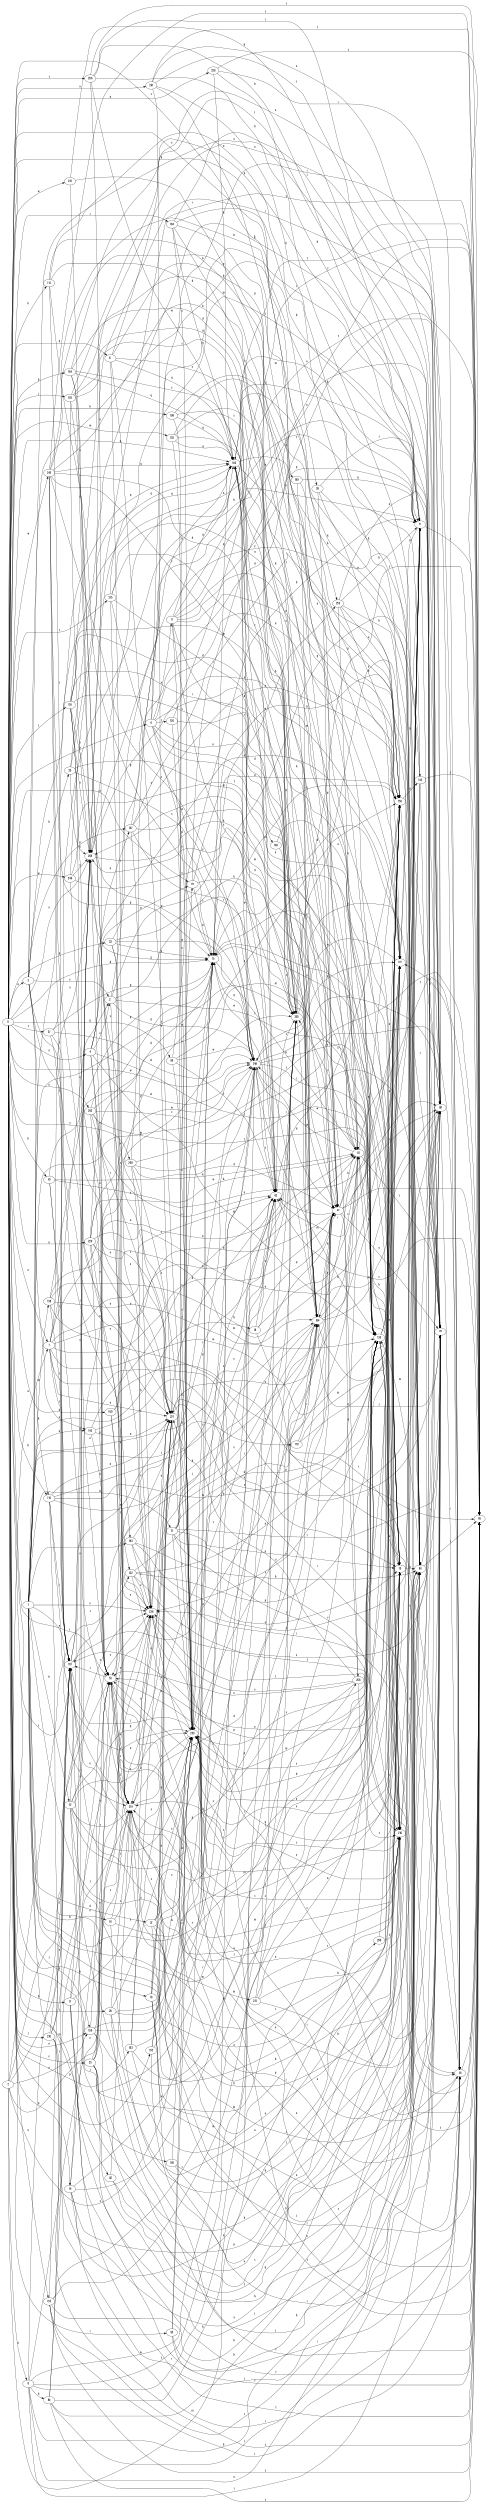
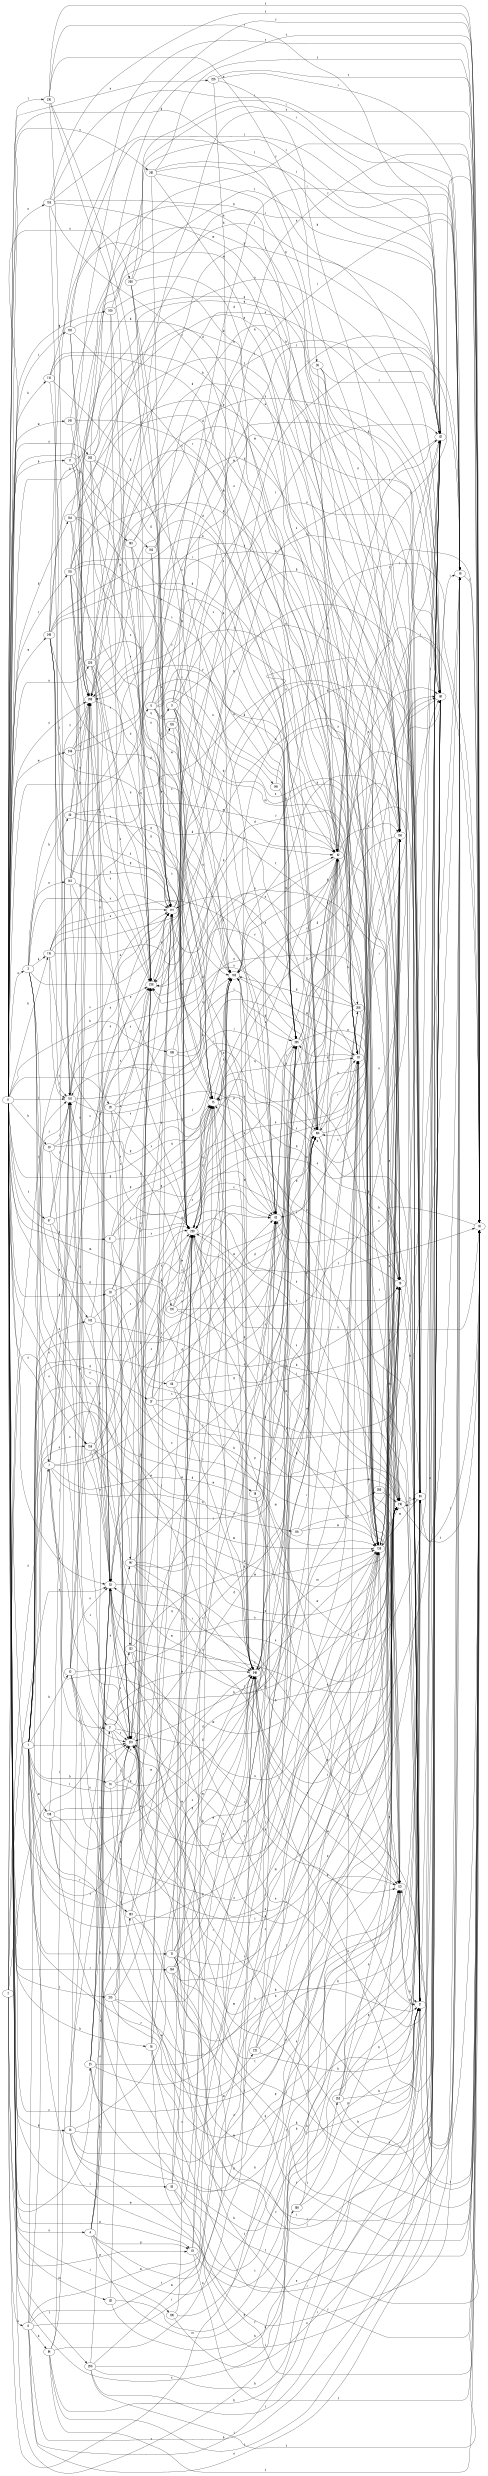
(233, 767) -> (410, 1289)
(410, 791) -> (257, 702)
